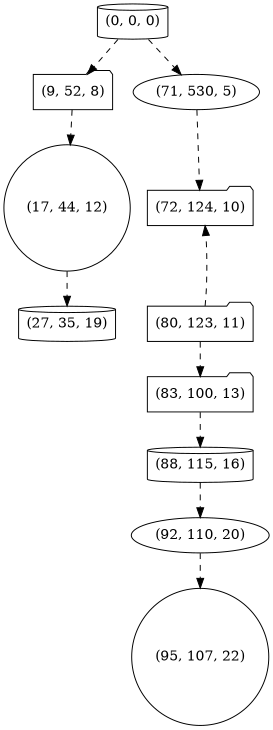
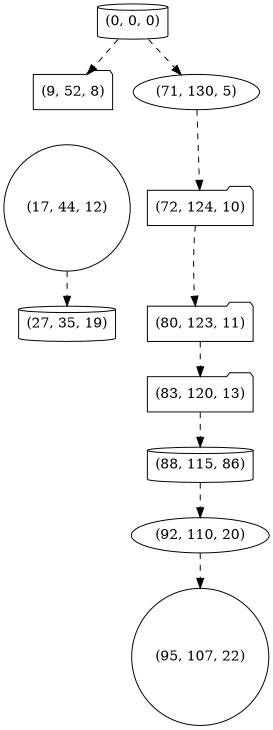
(196, 92) -> (196, 92)
(71, 122) -> none
(207, 271) -> (194, 261)
(200, 394) -> (200, 394)
(200, 465) -> (200, 465)
